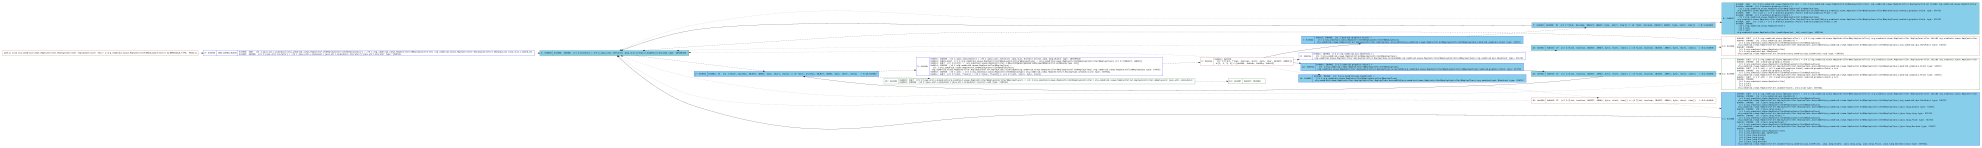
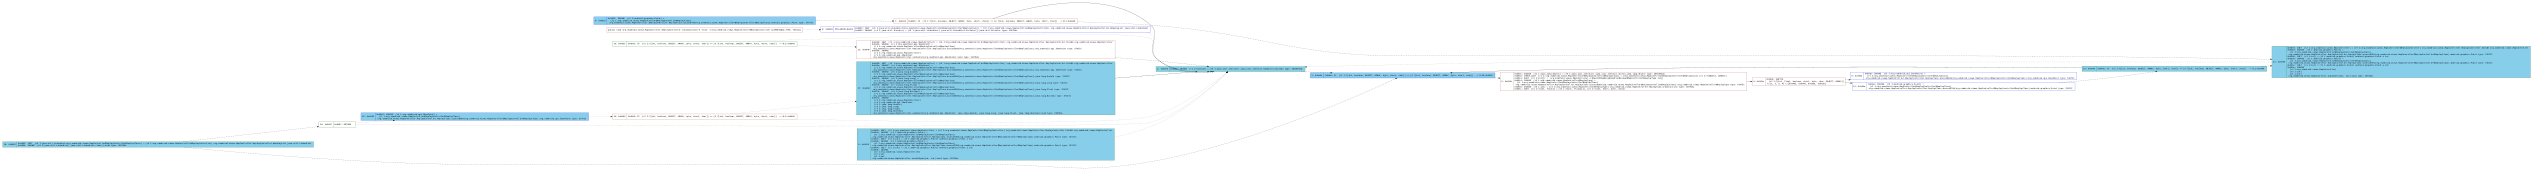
(1715, 22) -> (1673, 56)
(1624, 25) -> (986, 21)
(1624, 48) -> (705, 44)
(1311, 49) -> none
(1533, 51) -> none
(952, 52) -> (799, 126)
(227, 53) -> (844, 29)
(1181, 63) -> (1749, 81)
(1039, 67) -> (1624, 81)
(1412, 67) -> (1964, 86)
(1290, 71) -> (374, 122)
(1533, 71) -> (2107, 78)
(1850, 74) -> (2401, 62)
(895, 78) -> (797, 164)
(1039, 81) -> (158, 144)
(1850, 119) -> (986, 88)
